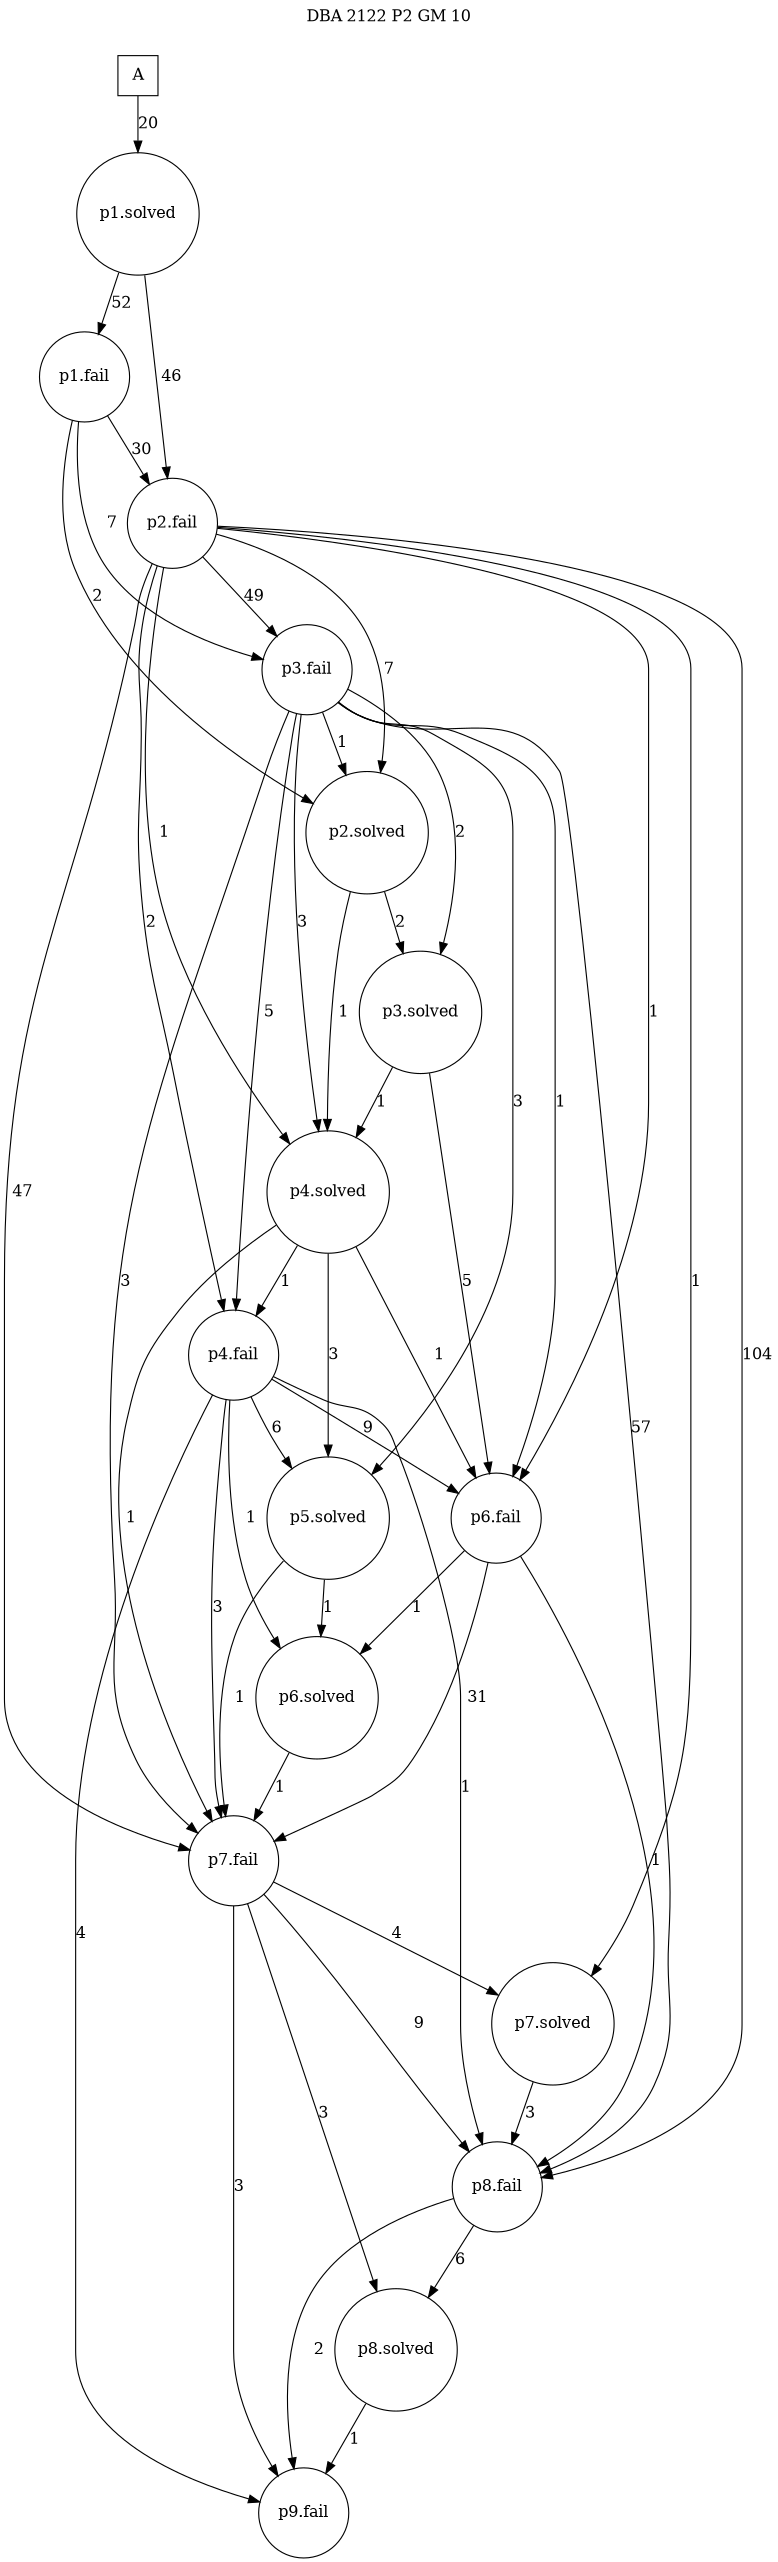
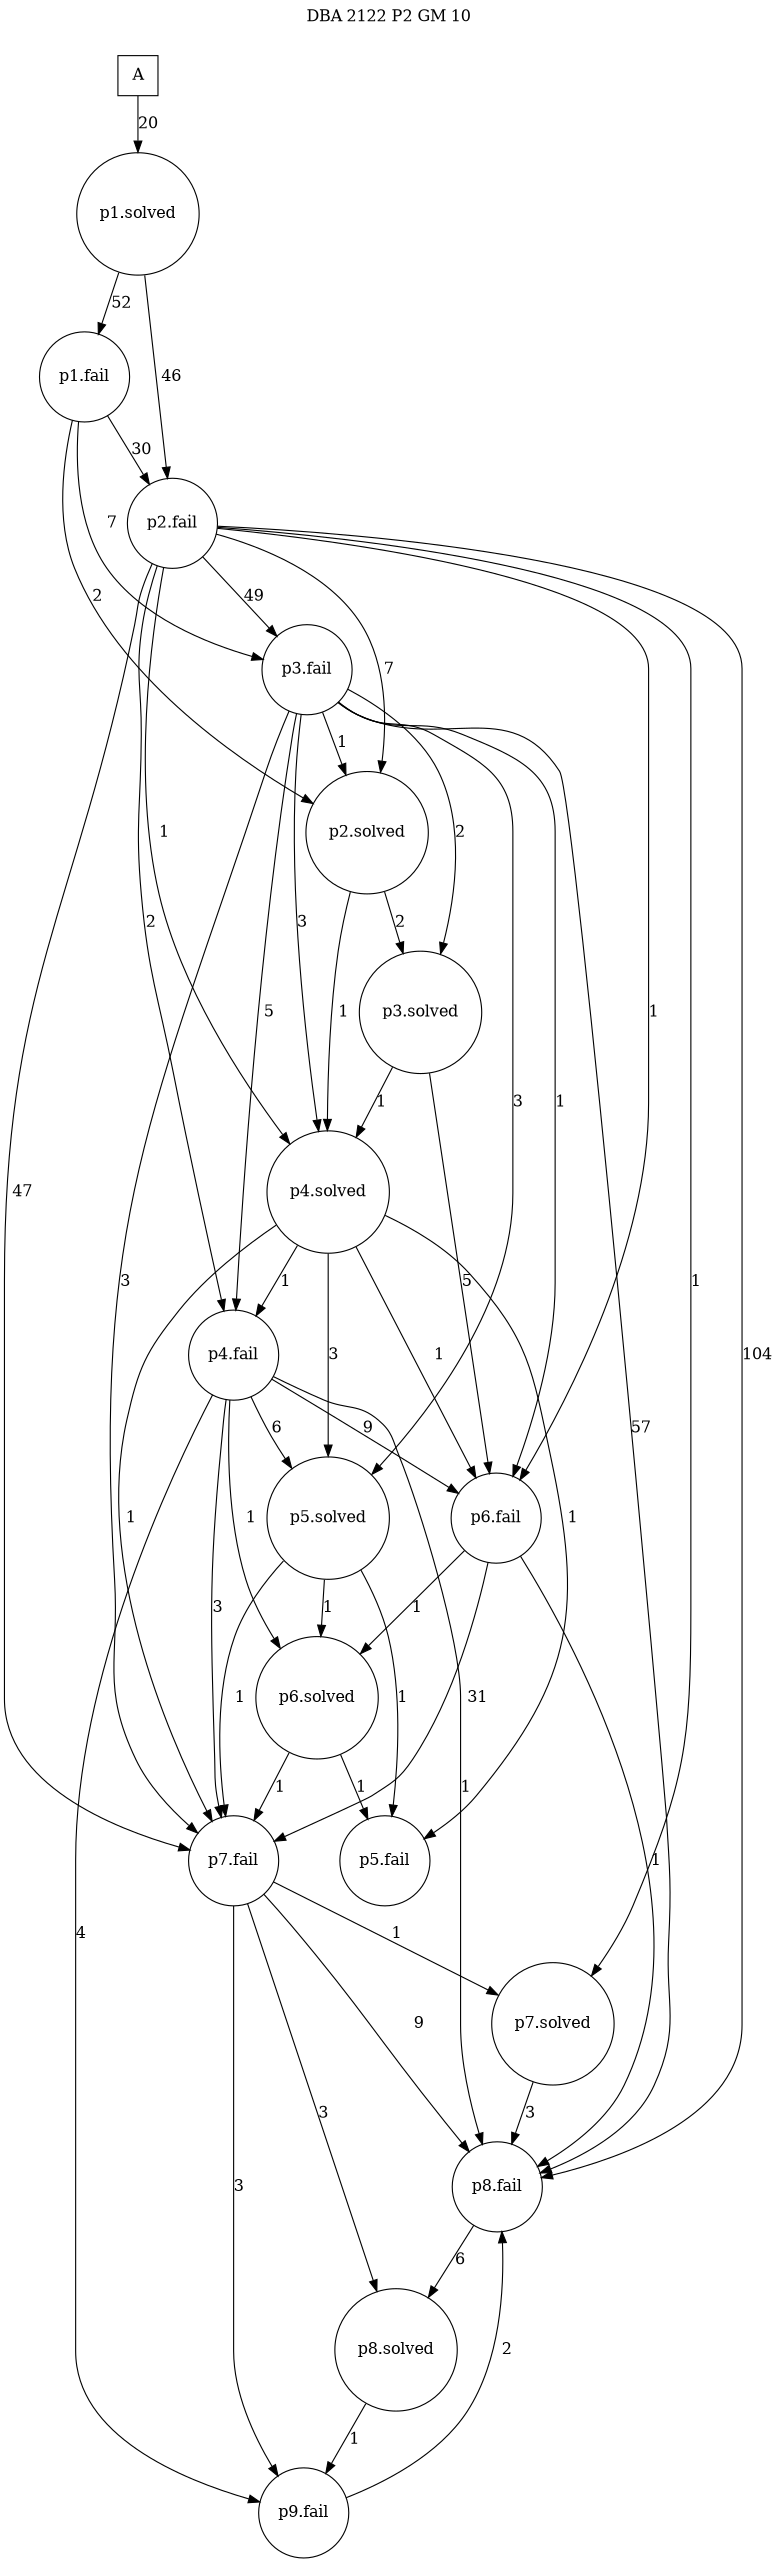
none -> (385, 1861)
(397, 1934) -> (397, 1934)
(313, 2290) -> (473, 2401)
